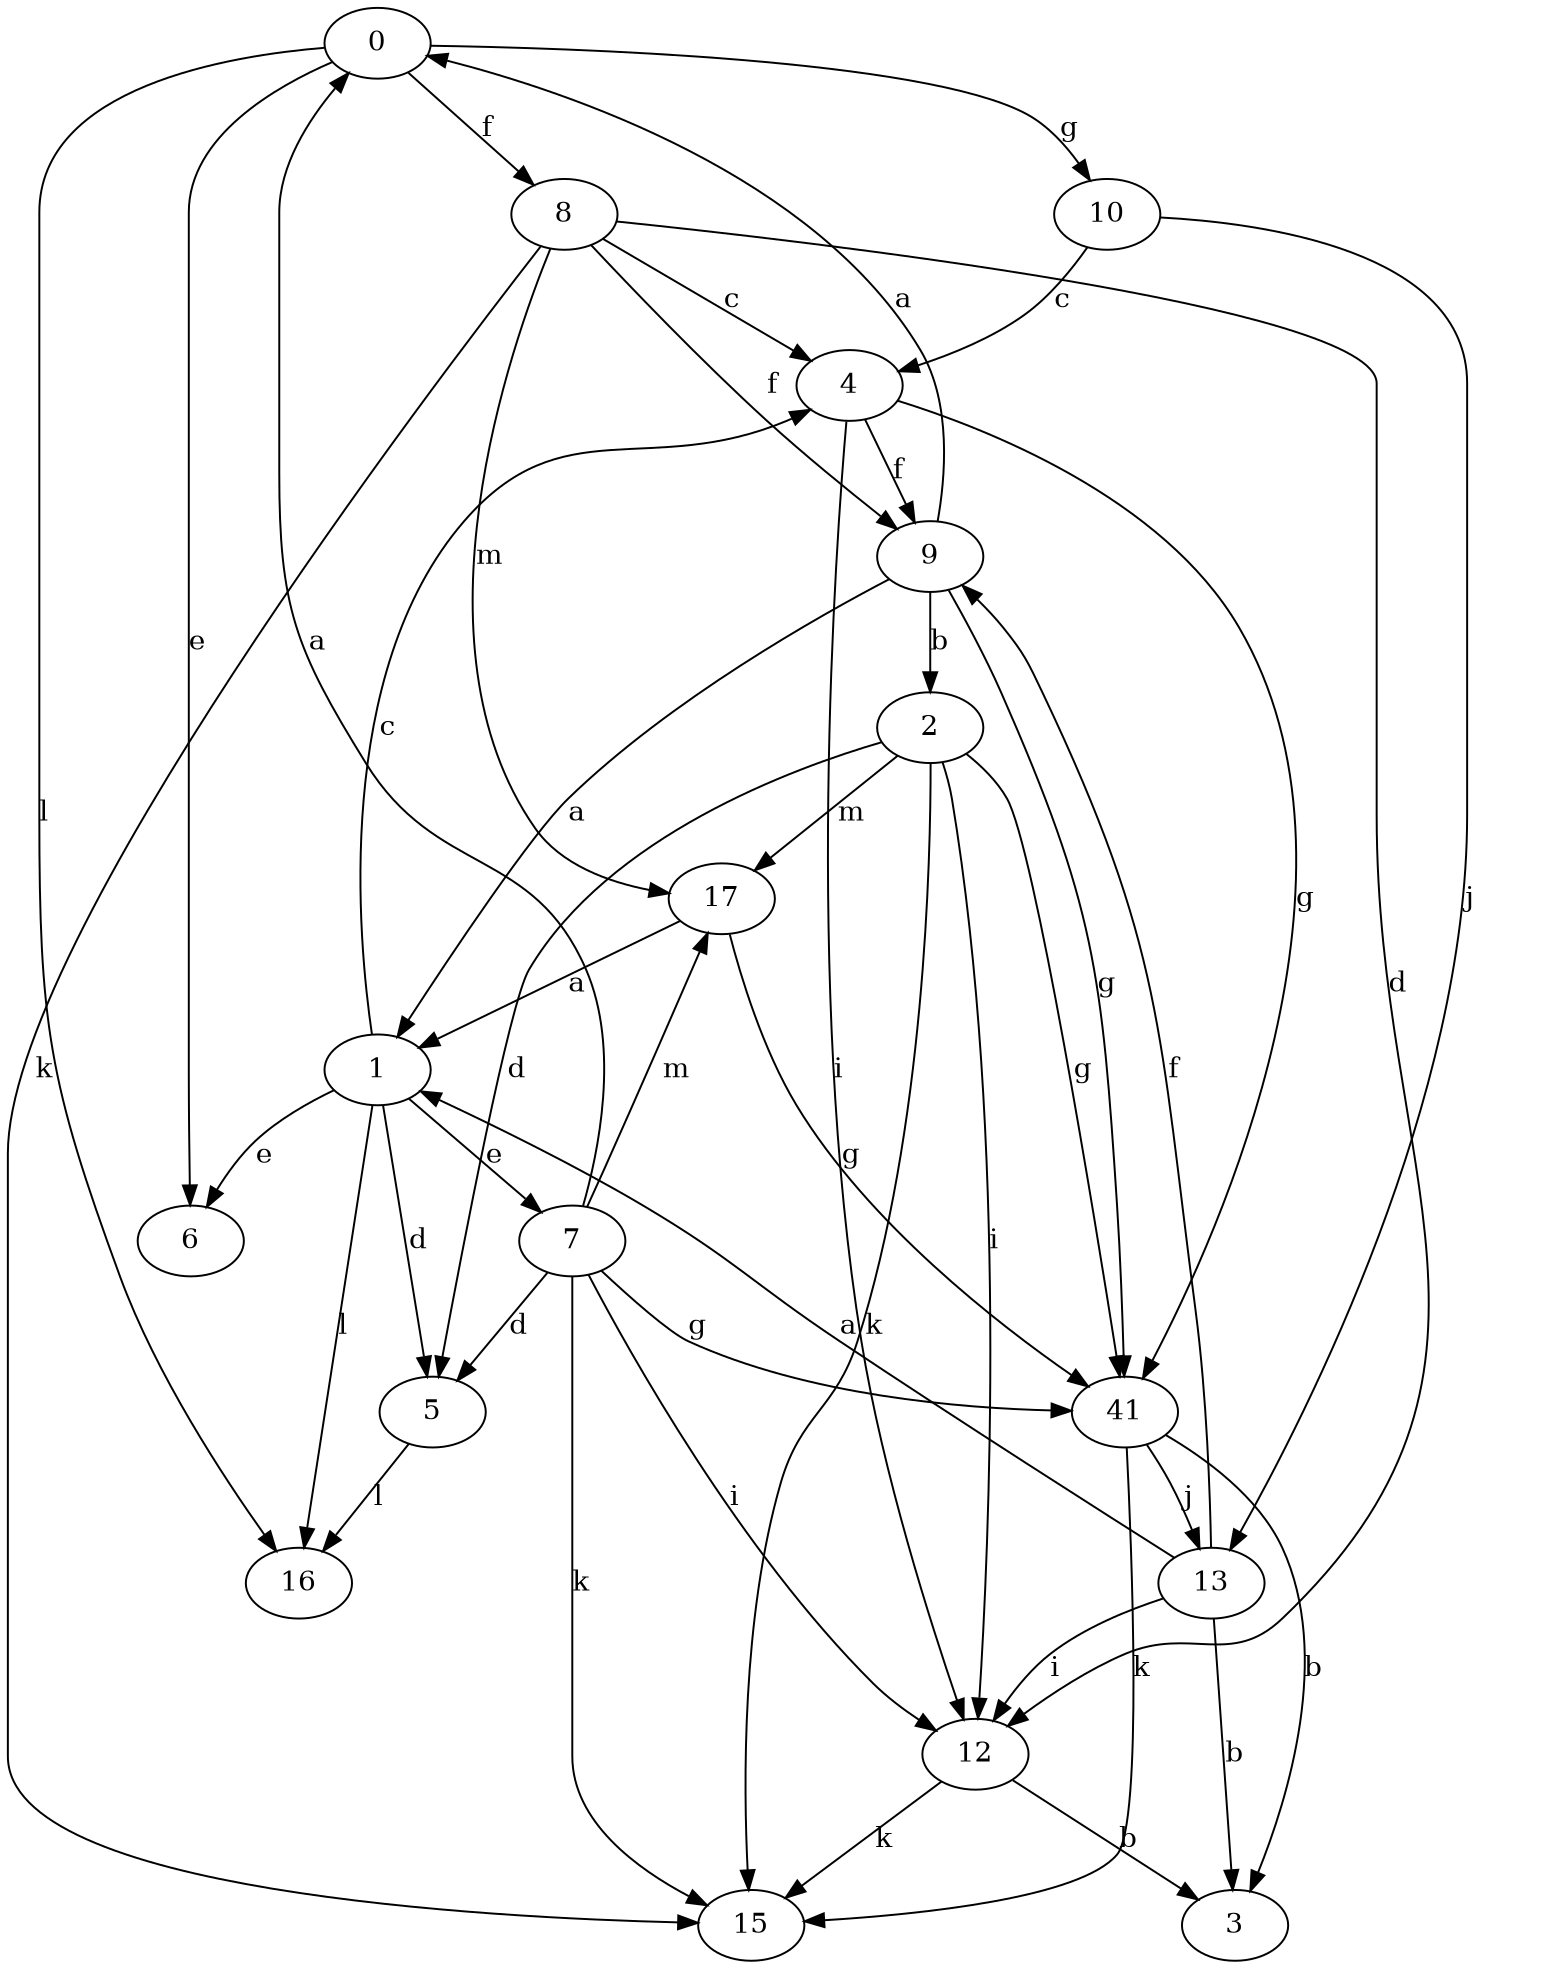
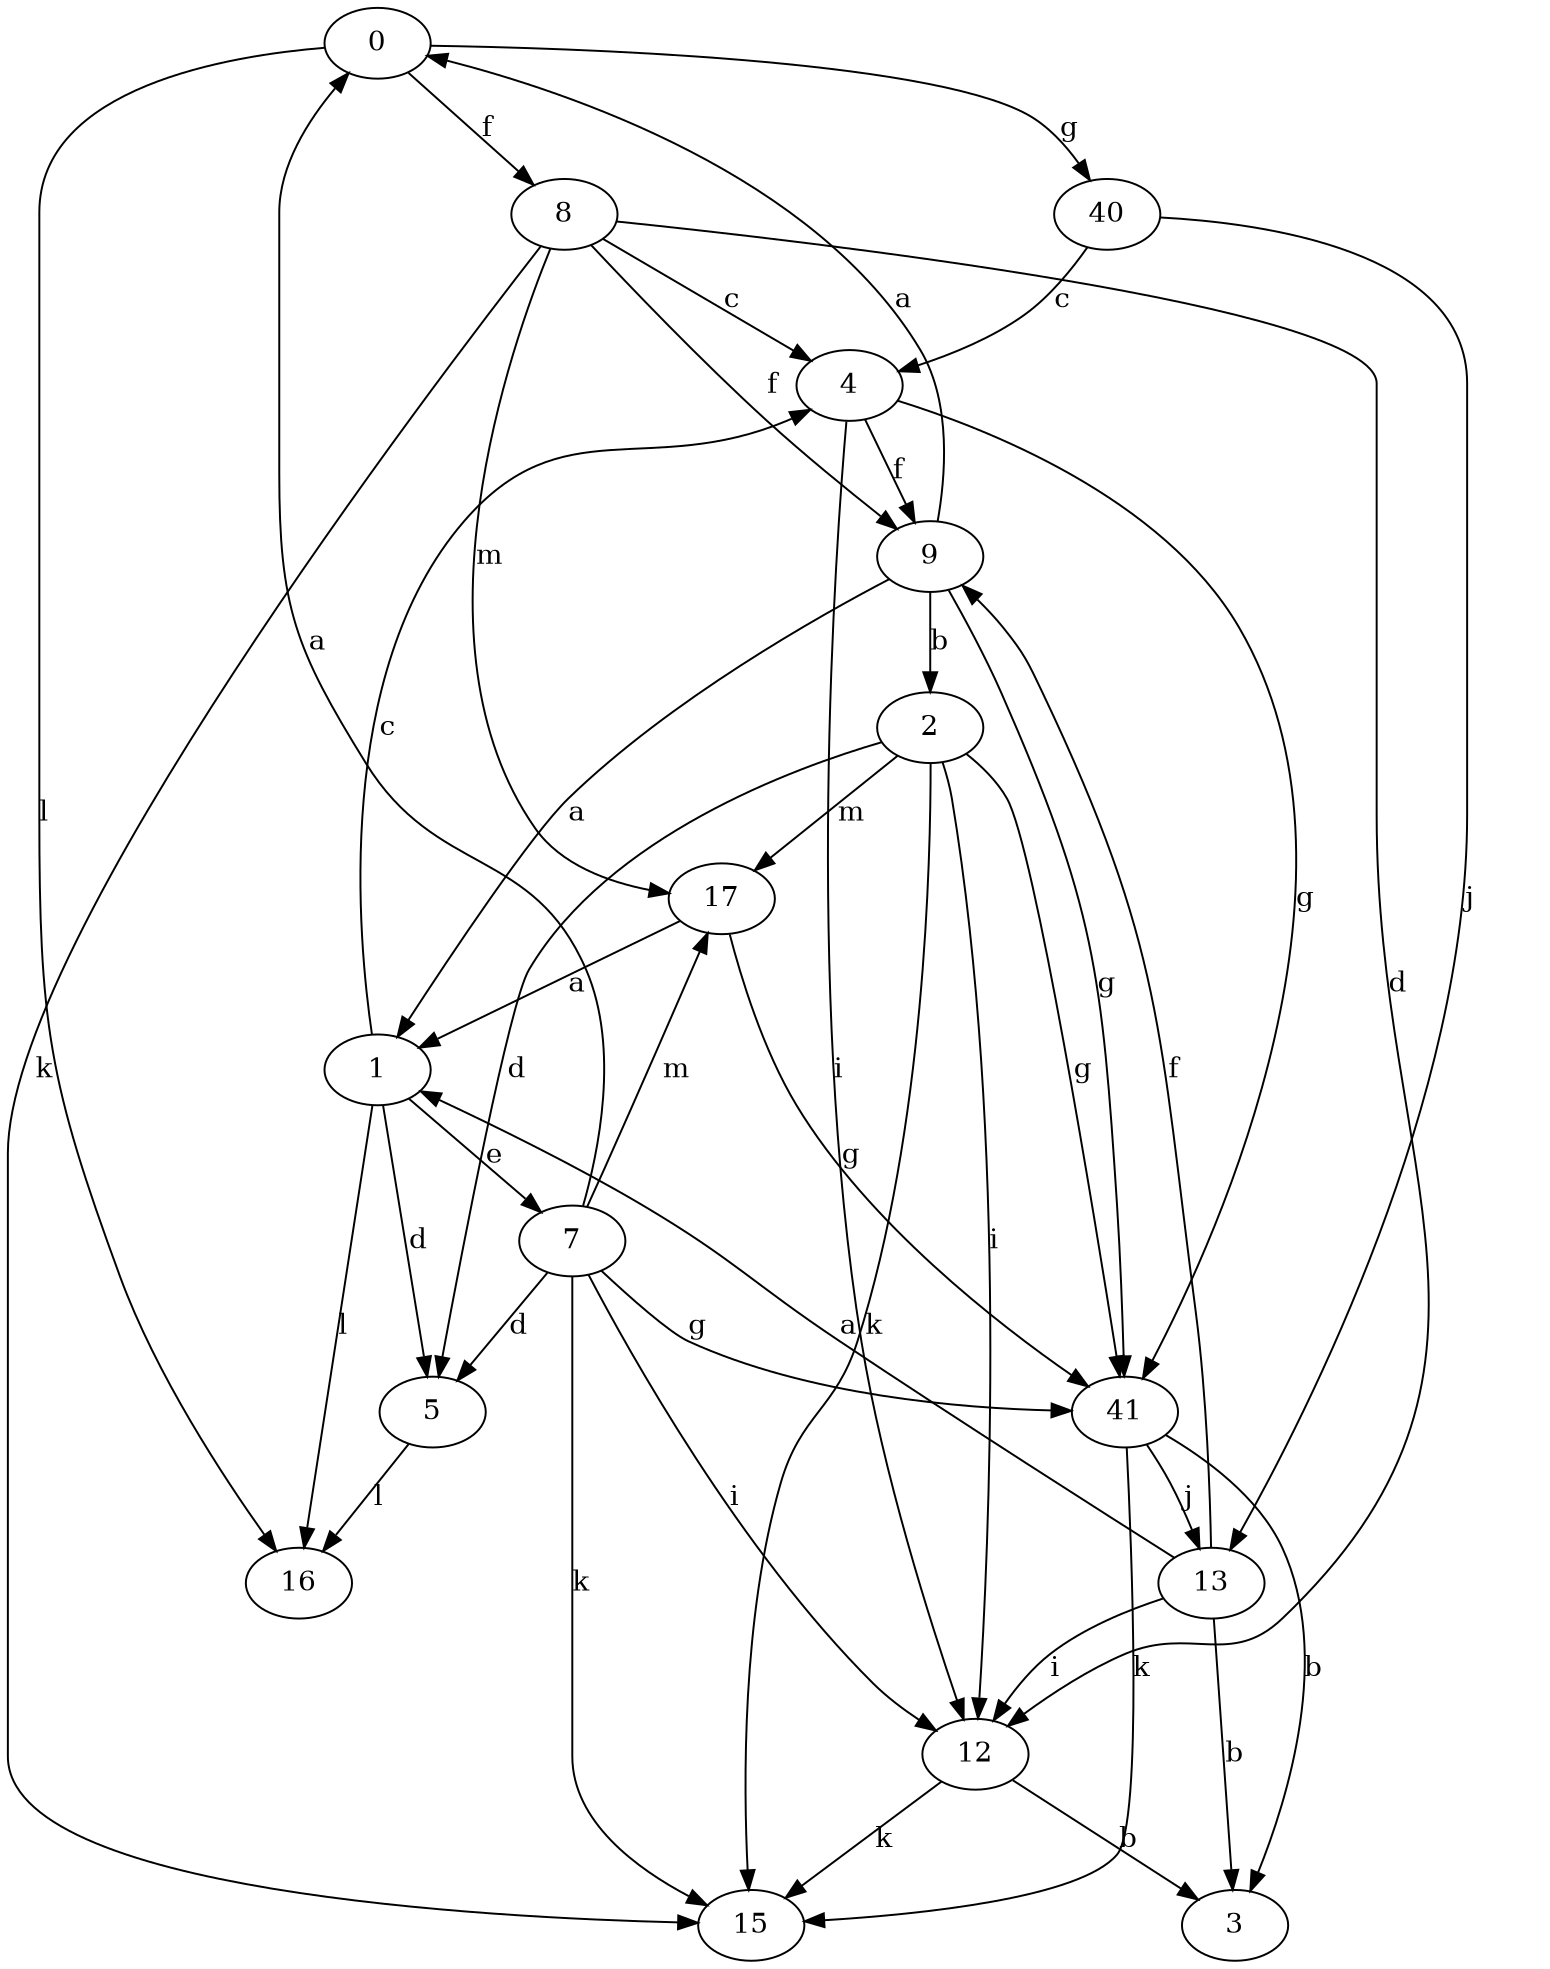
(1107, 214) -> (1107, 214)
(191, 1241) -> none
